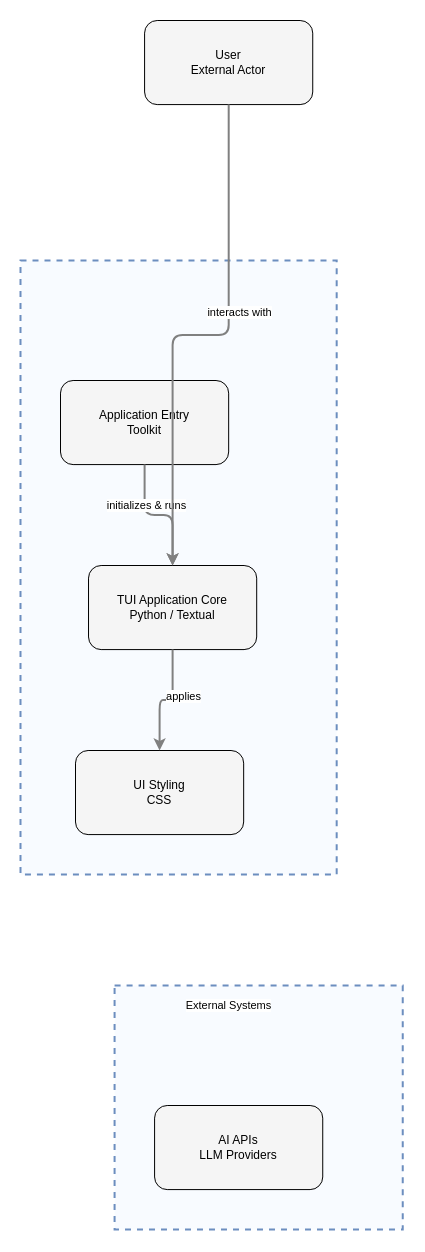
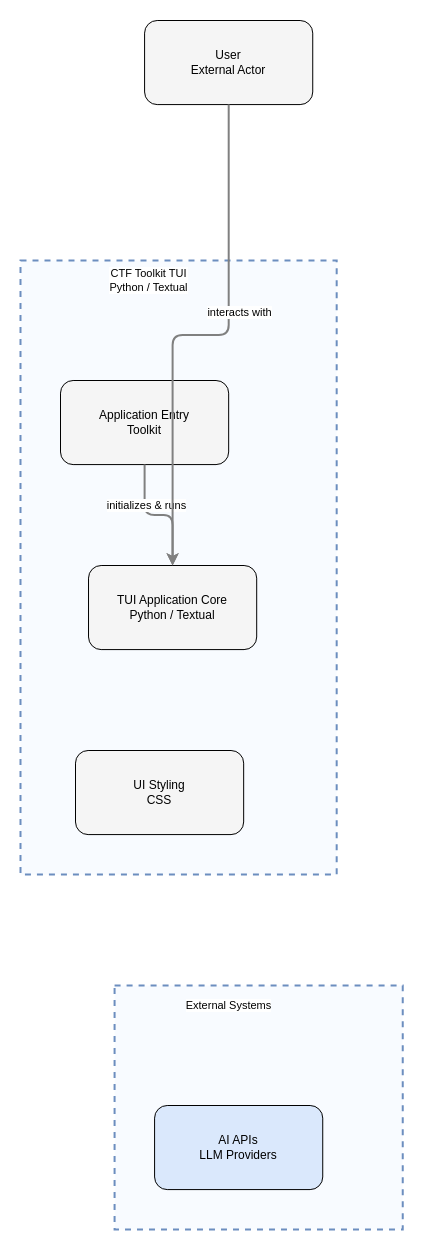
none -> (149, 281)
(170, 699) -> none
(239, 1148) -> (239, 1148)
